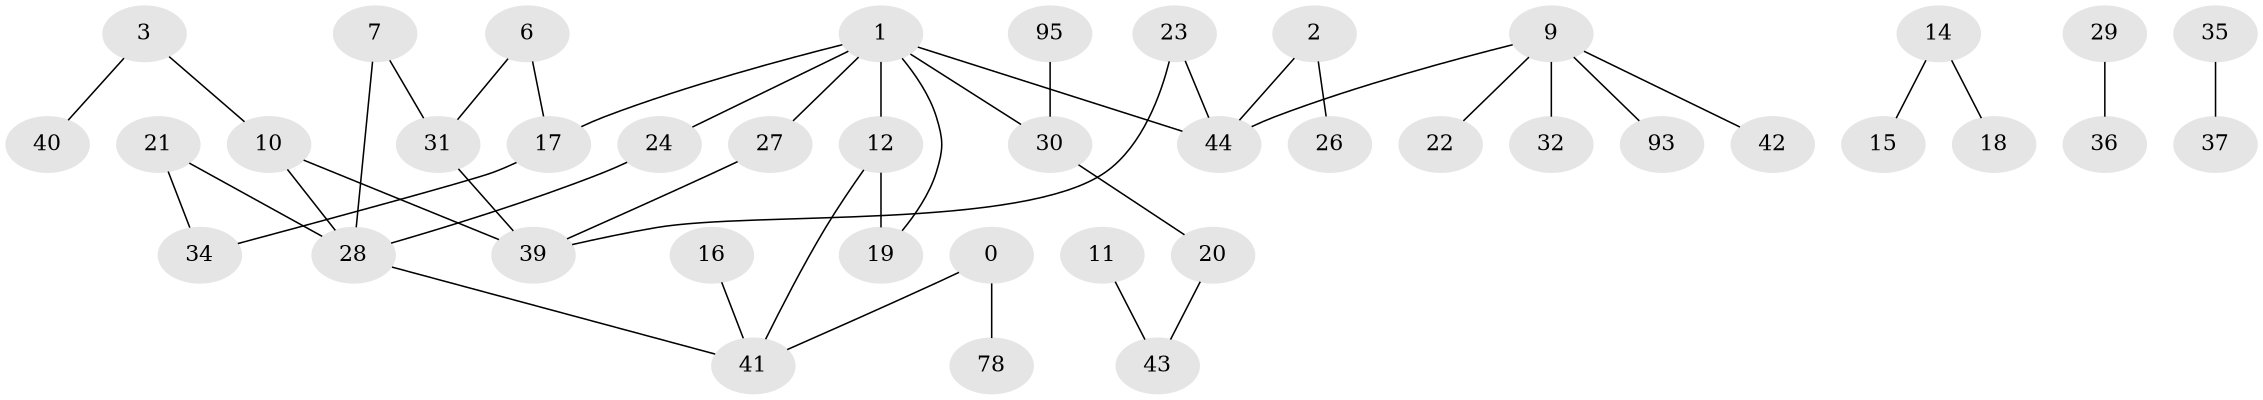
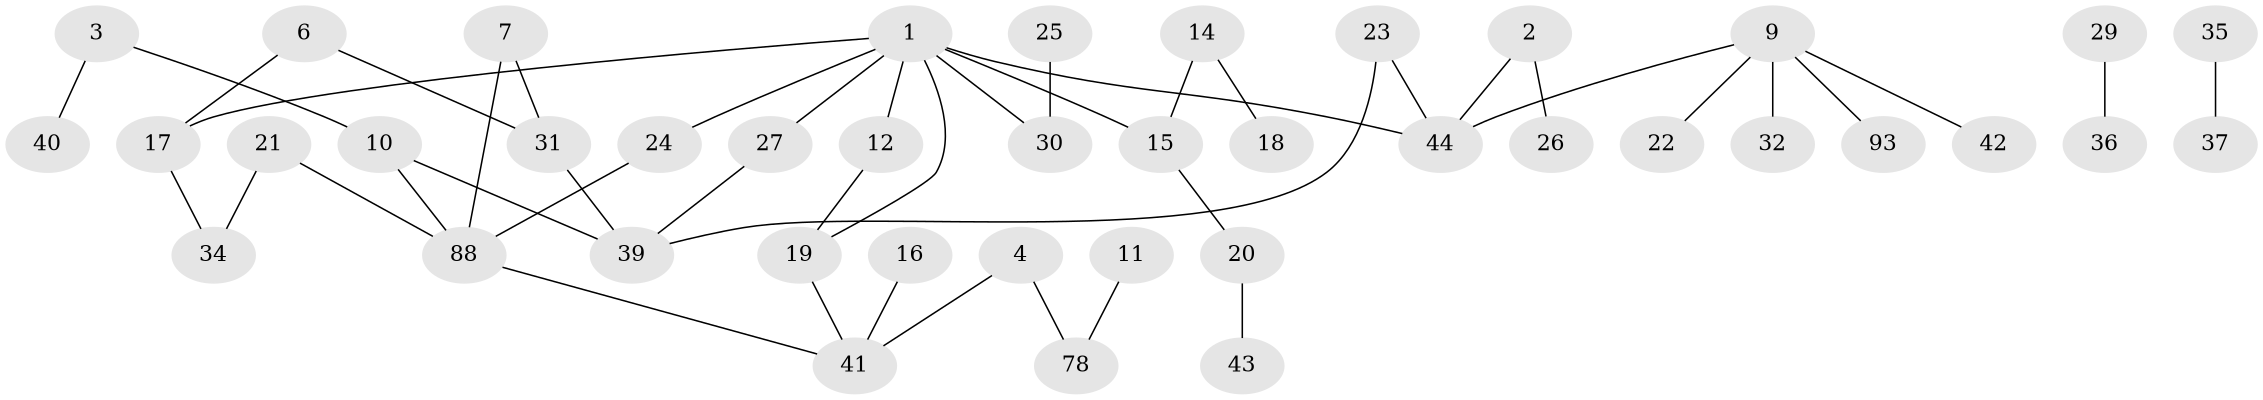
(1050, 34) -> (1050, 34)
none -> (1037, 87)
(1131, 200) -> (1202, 200)
(811, 252) -> (827, 311)
(354, 255) -> (464, 255)
(992, 255) -> (1021, 255)
(1130, 311) -> (1104, 311)
